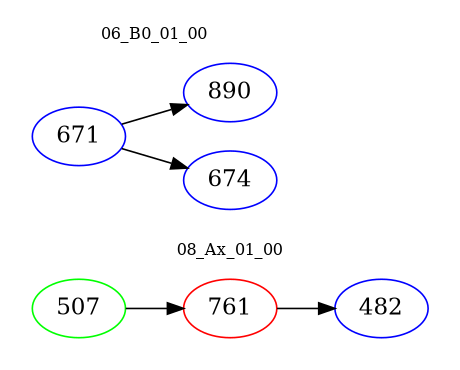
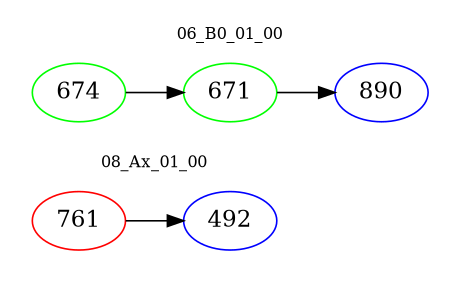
(79, 136) -> (230, 93)
(147, 156) -> (146, 93)
(230, 180) -> (79, 93)
(79, 308) -> none
(382, 308) -> (230, 221)
